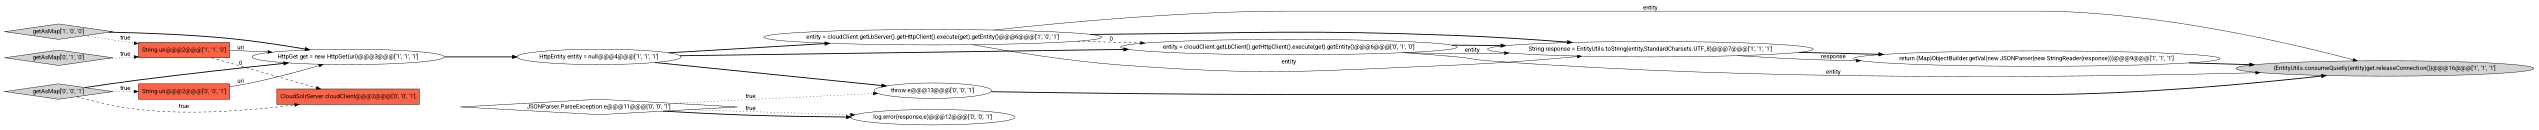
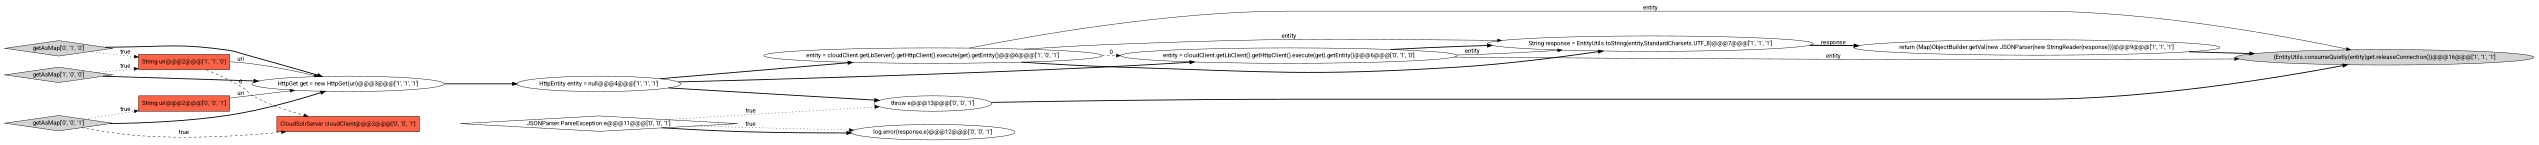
none -> (213, 48)
(241, 64) -> (241, 82)
